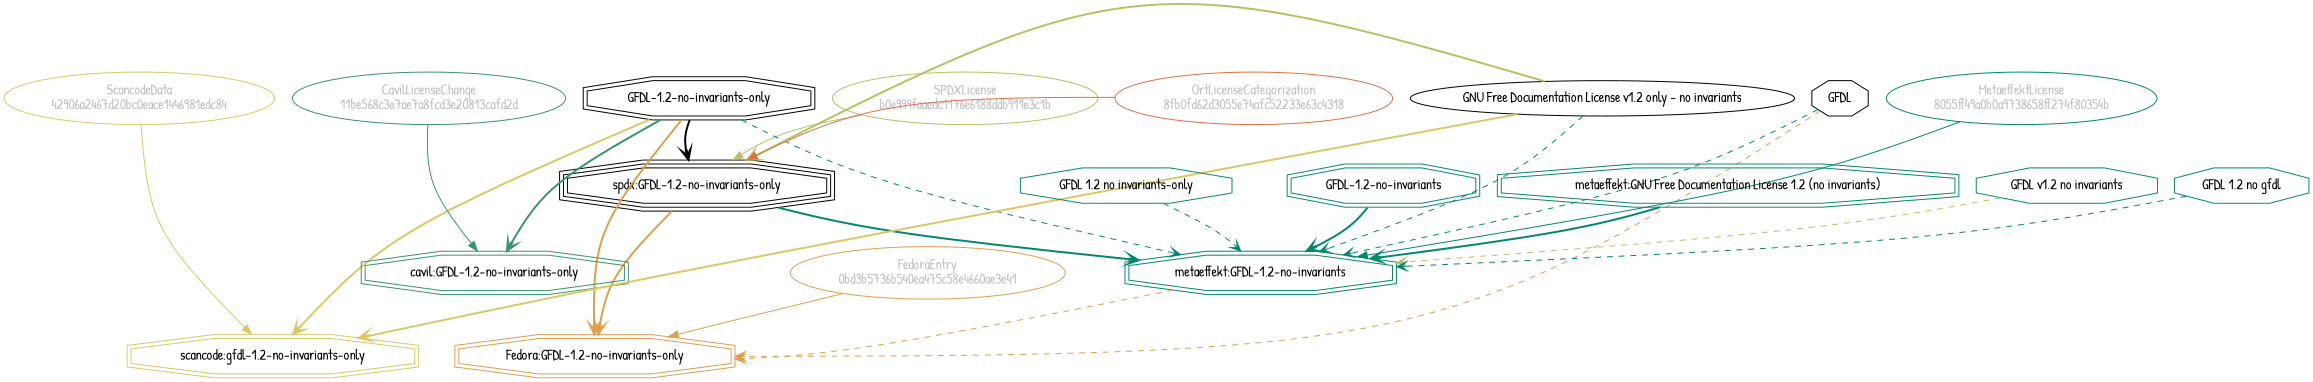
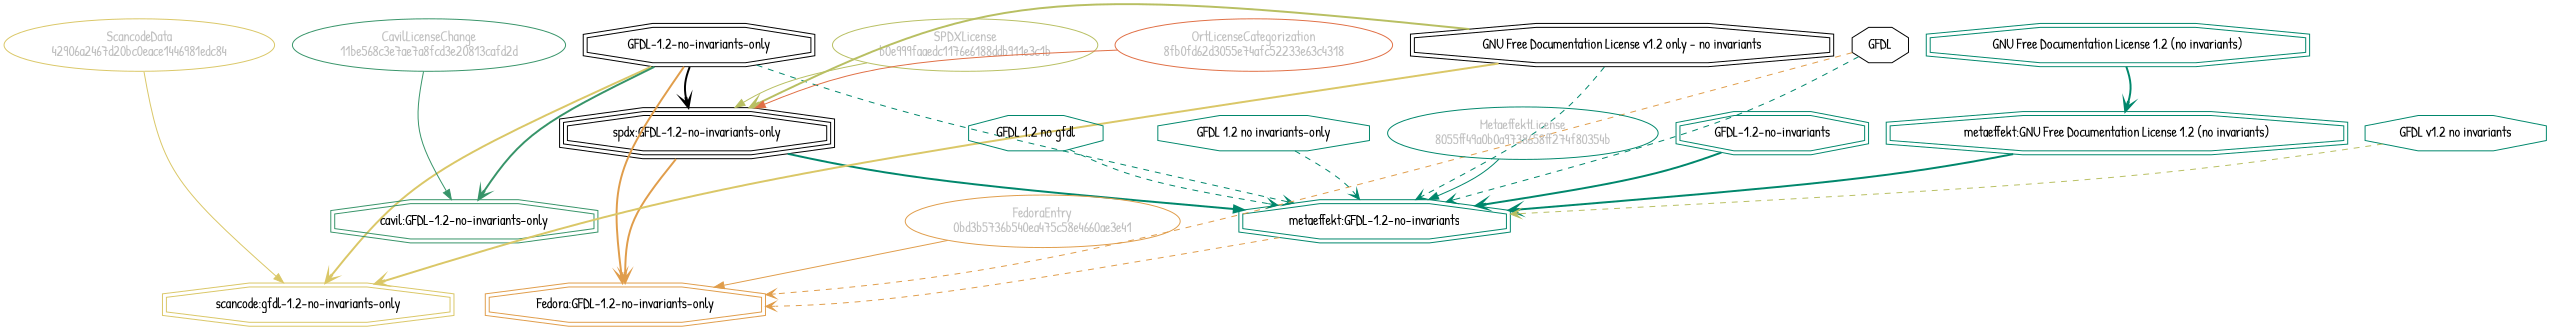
none -> (2118, 45)
(1602, 98) -> (1622, 45)
(953, 240) -> (1010, 188)
